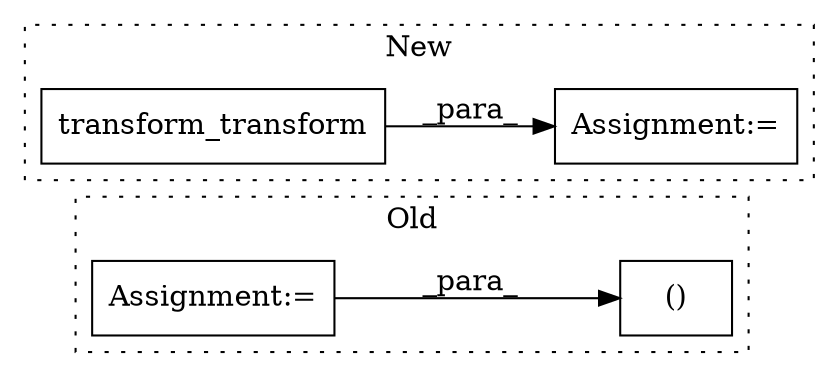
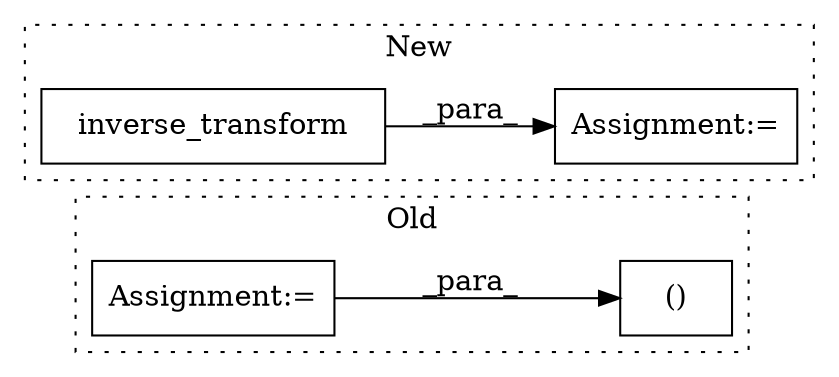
(213, 126) -> (213, 126)
